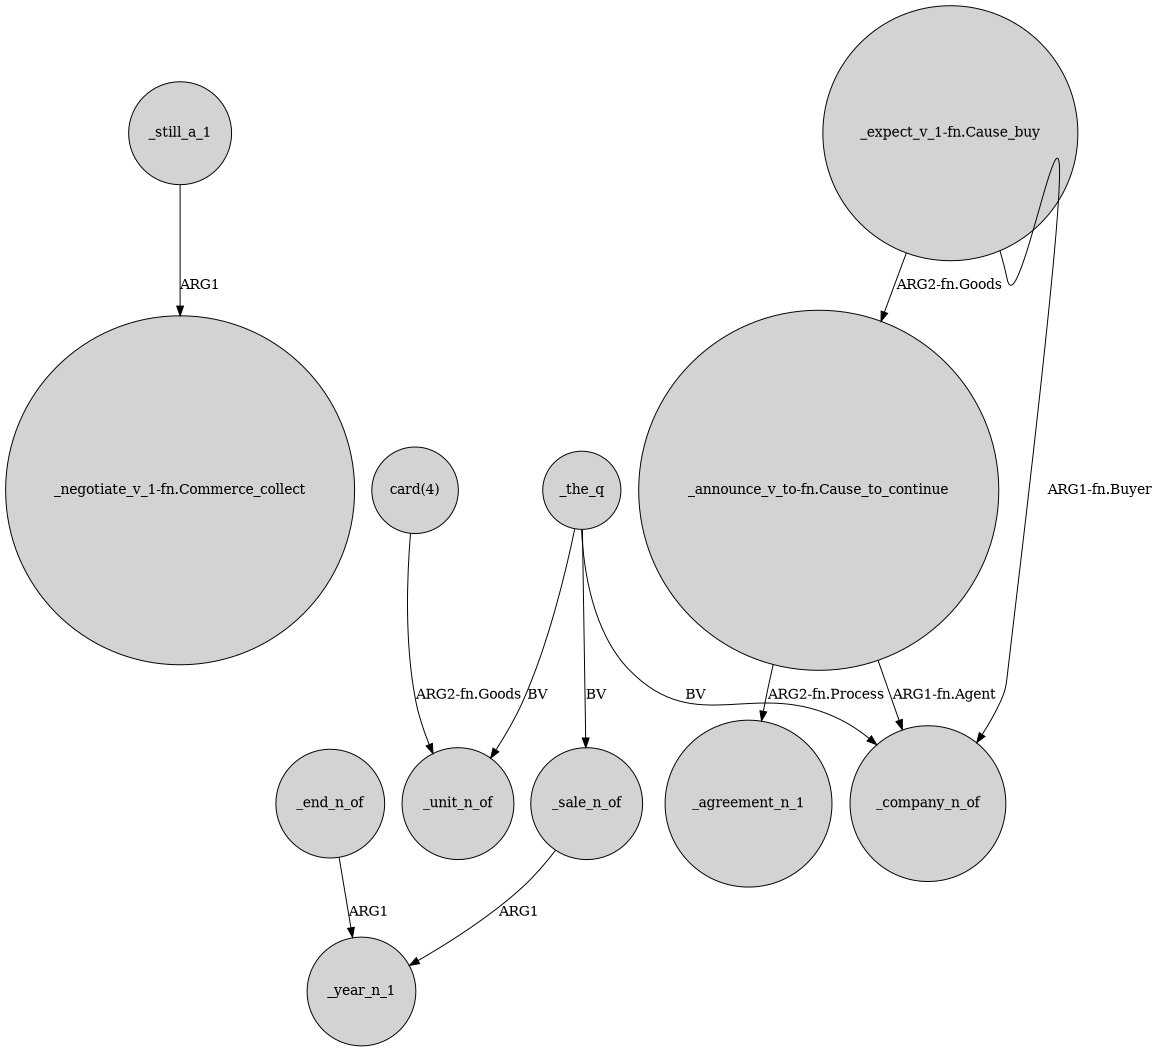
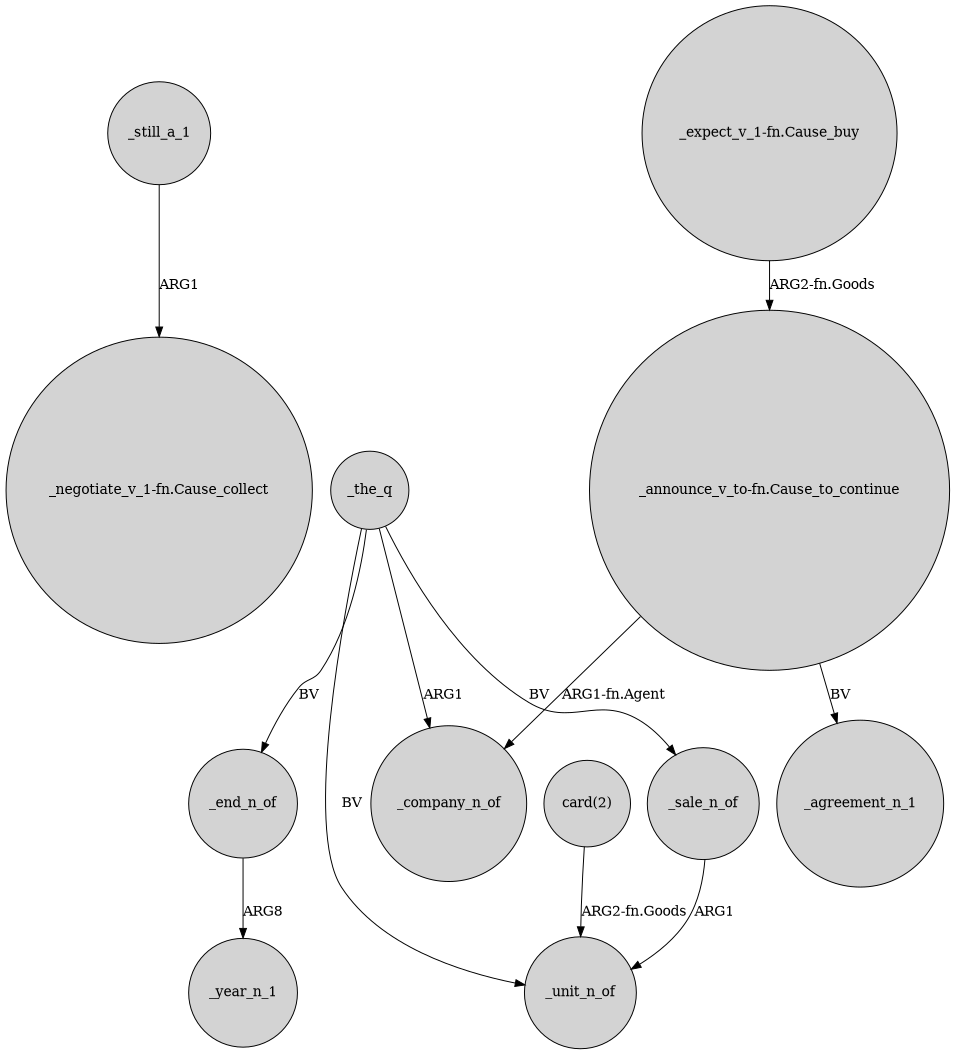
(1042, 370) -> none
(180, 490) -> (159, 490)
(415, 490) -> (587, 804)
none -> (332, 652)
(695, 695) -> (443, 695)
(827, 695) -> (840, 695)
(369, 912) -> (263, 912)
(492, 912) -> (687, 921)
